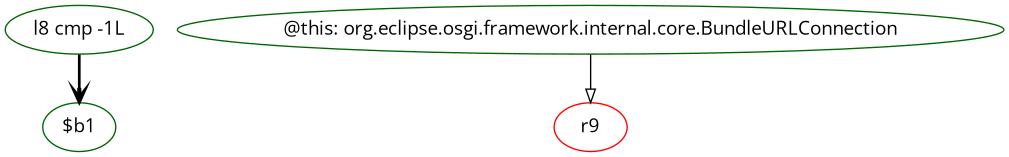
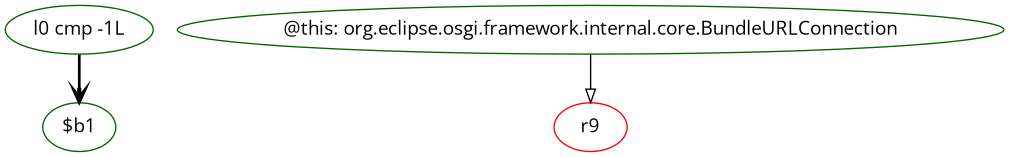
(79, 30) -> (79, 30)
